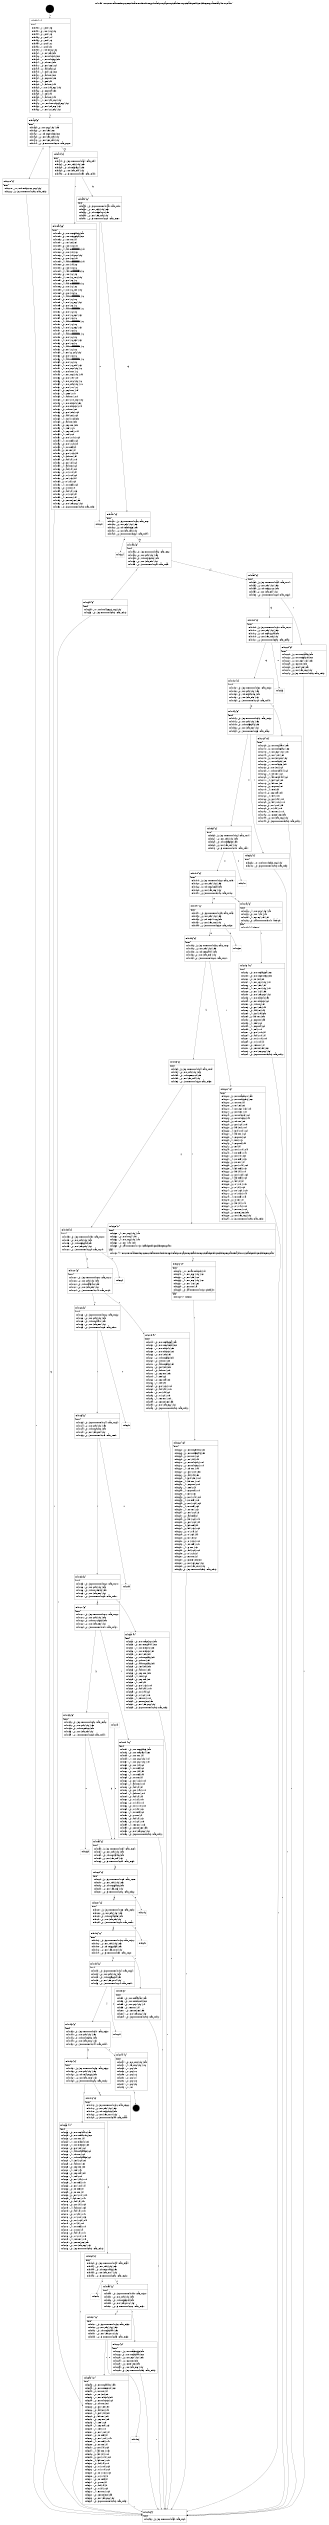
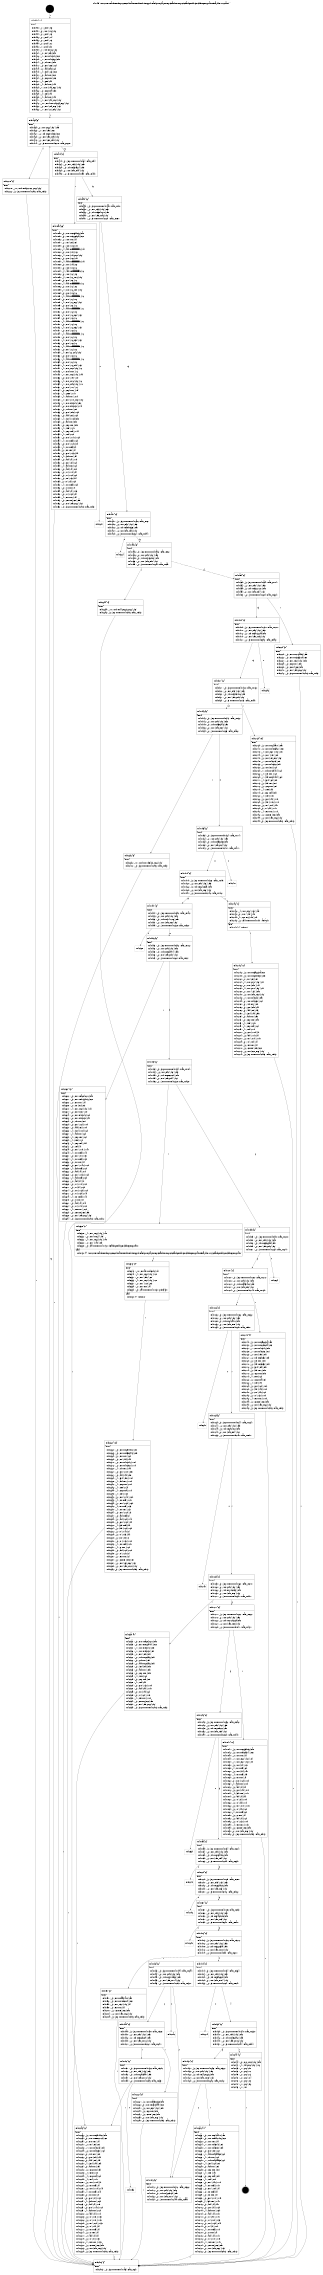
(115, 1783) -> (194, 1871)
(108, 2187) -> (179, 2082)
